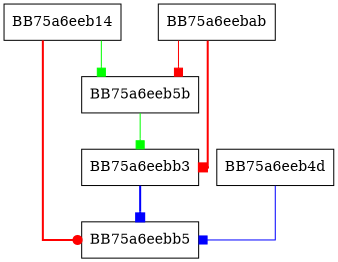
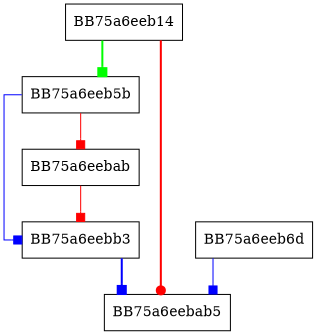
(101, 53) -> (102, 53)
(178, 53) -> (81, 126)
(208, 104) -> (81, 199)
(140, 126) -> (4, 162)
(275, 167) -> (254, 240)
(140, 240) -> (167, 313)
